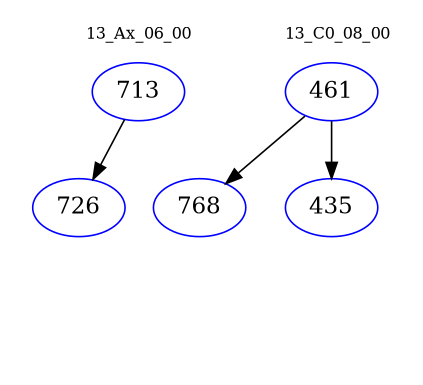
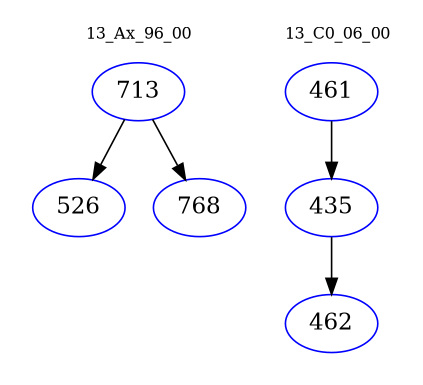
(139, 35) -> (139, 35)
(338, 35) -> (338, 35)
(283, 135) -> (165, 142)
(79, 208) -> (79, 208)
none -> (332, 324)
